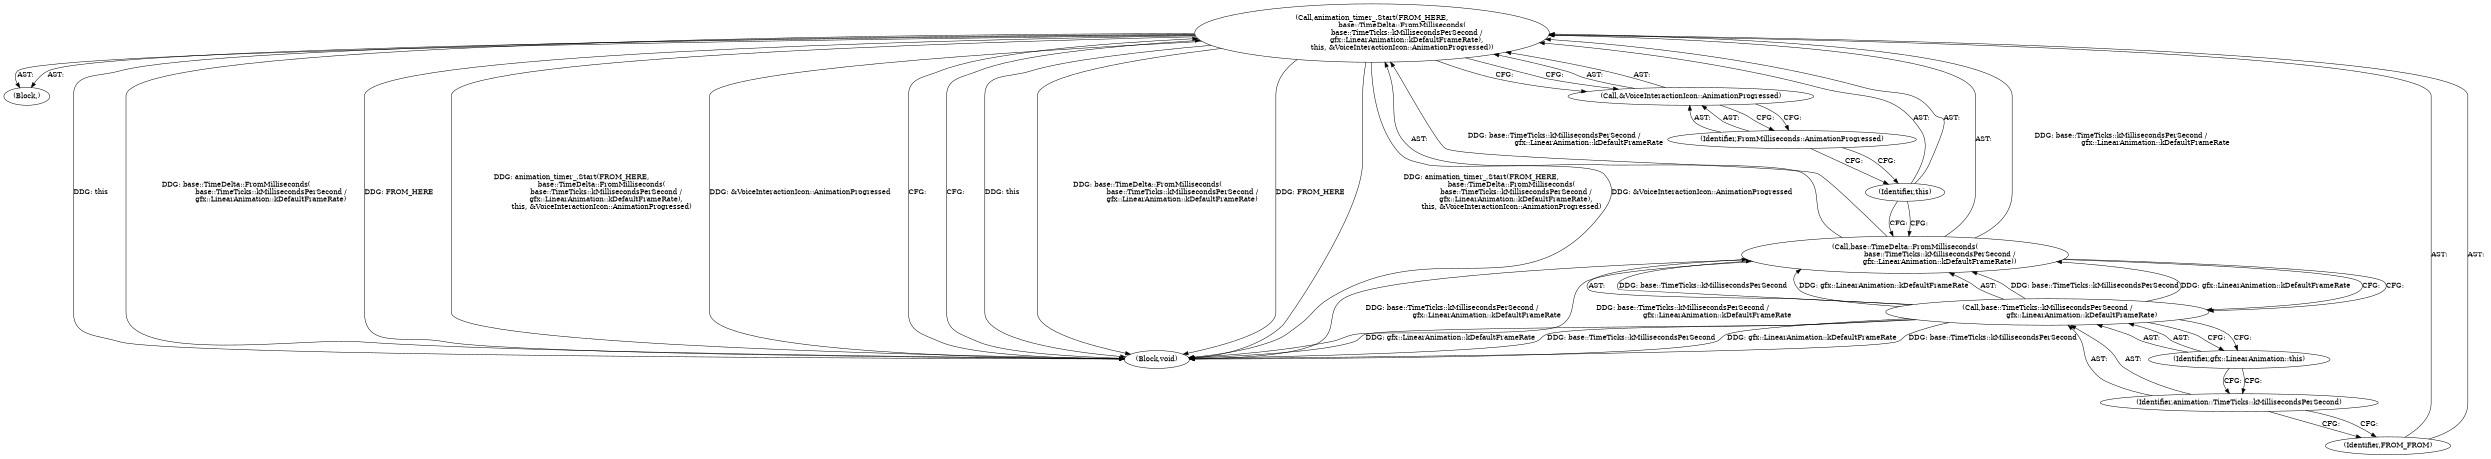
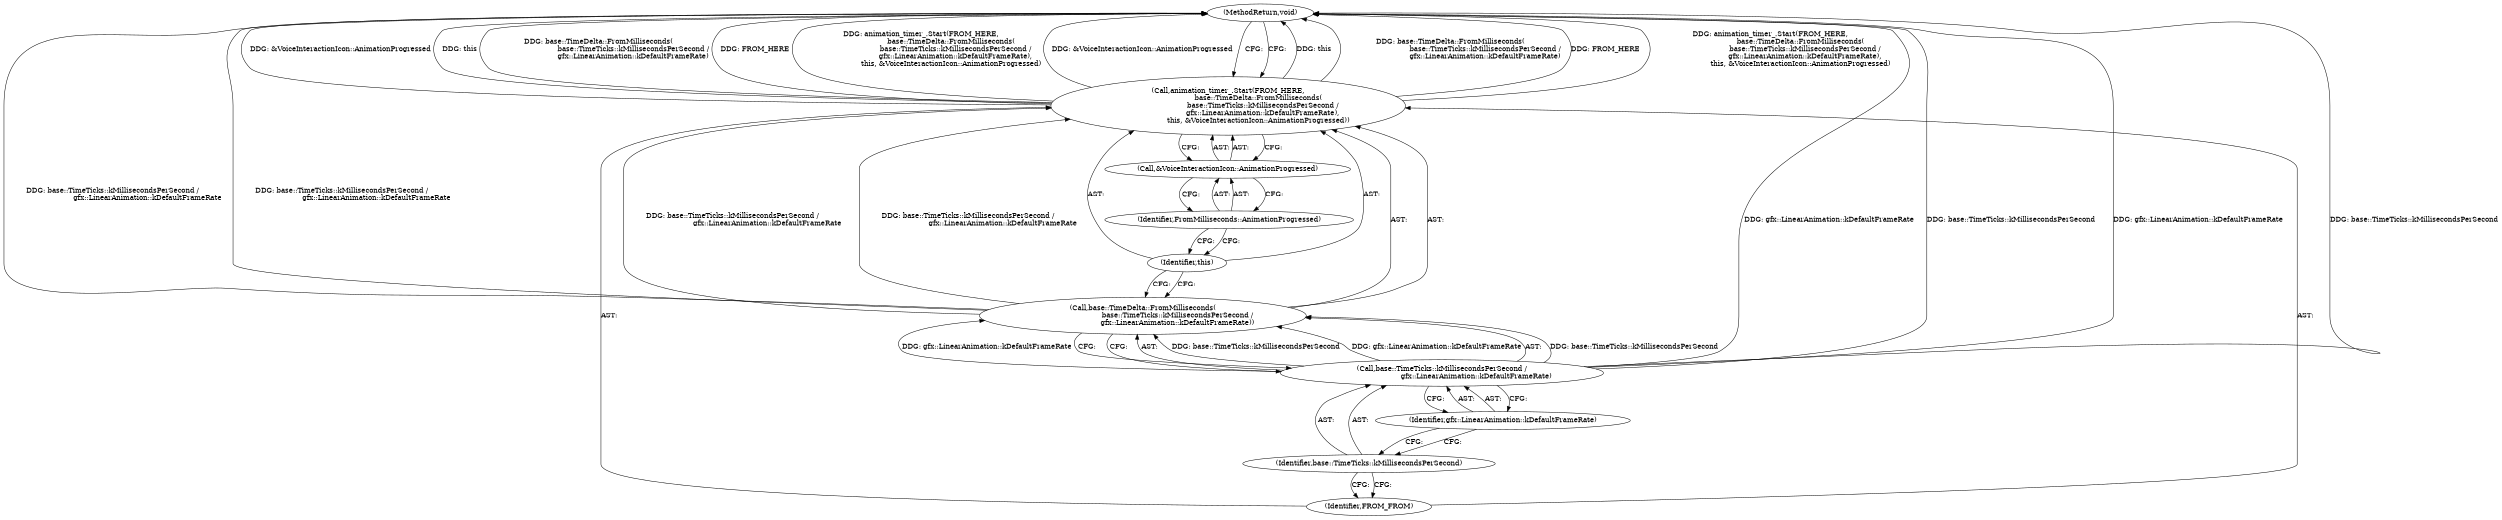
(27, 96) -> none
(1157, 360) -> (1260, 13)
(2239, 360) -> (1503, 421)
(2239, 403) -> (1369, 464)
